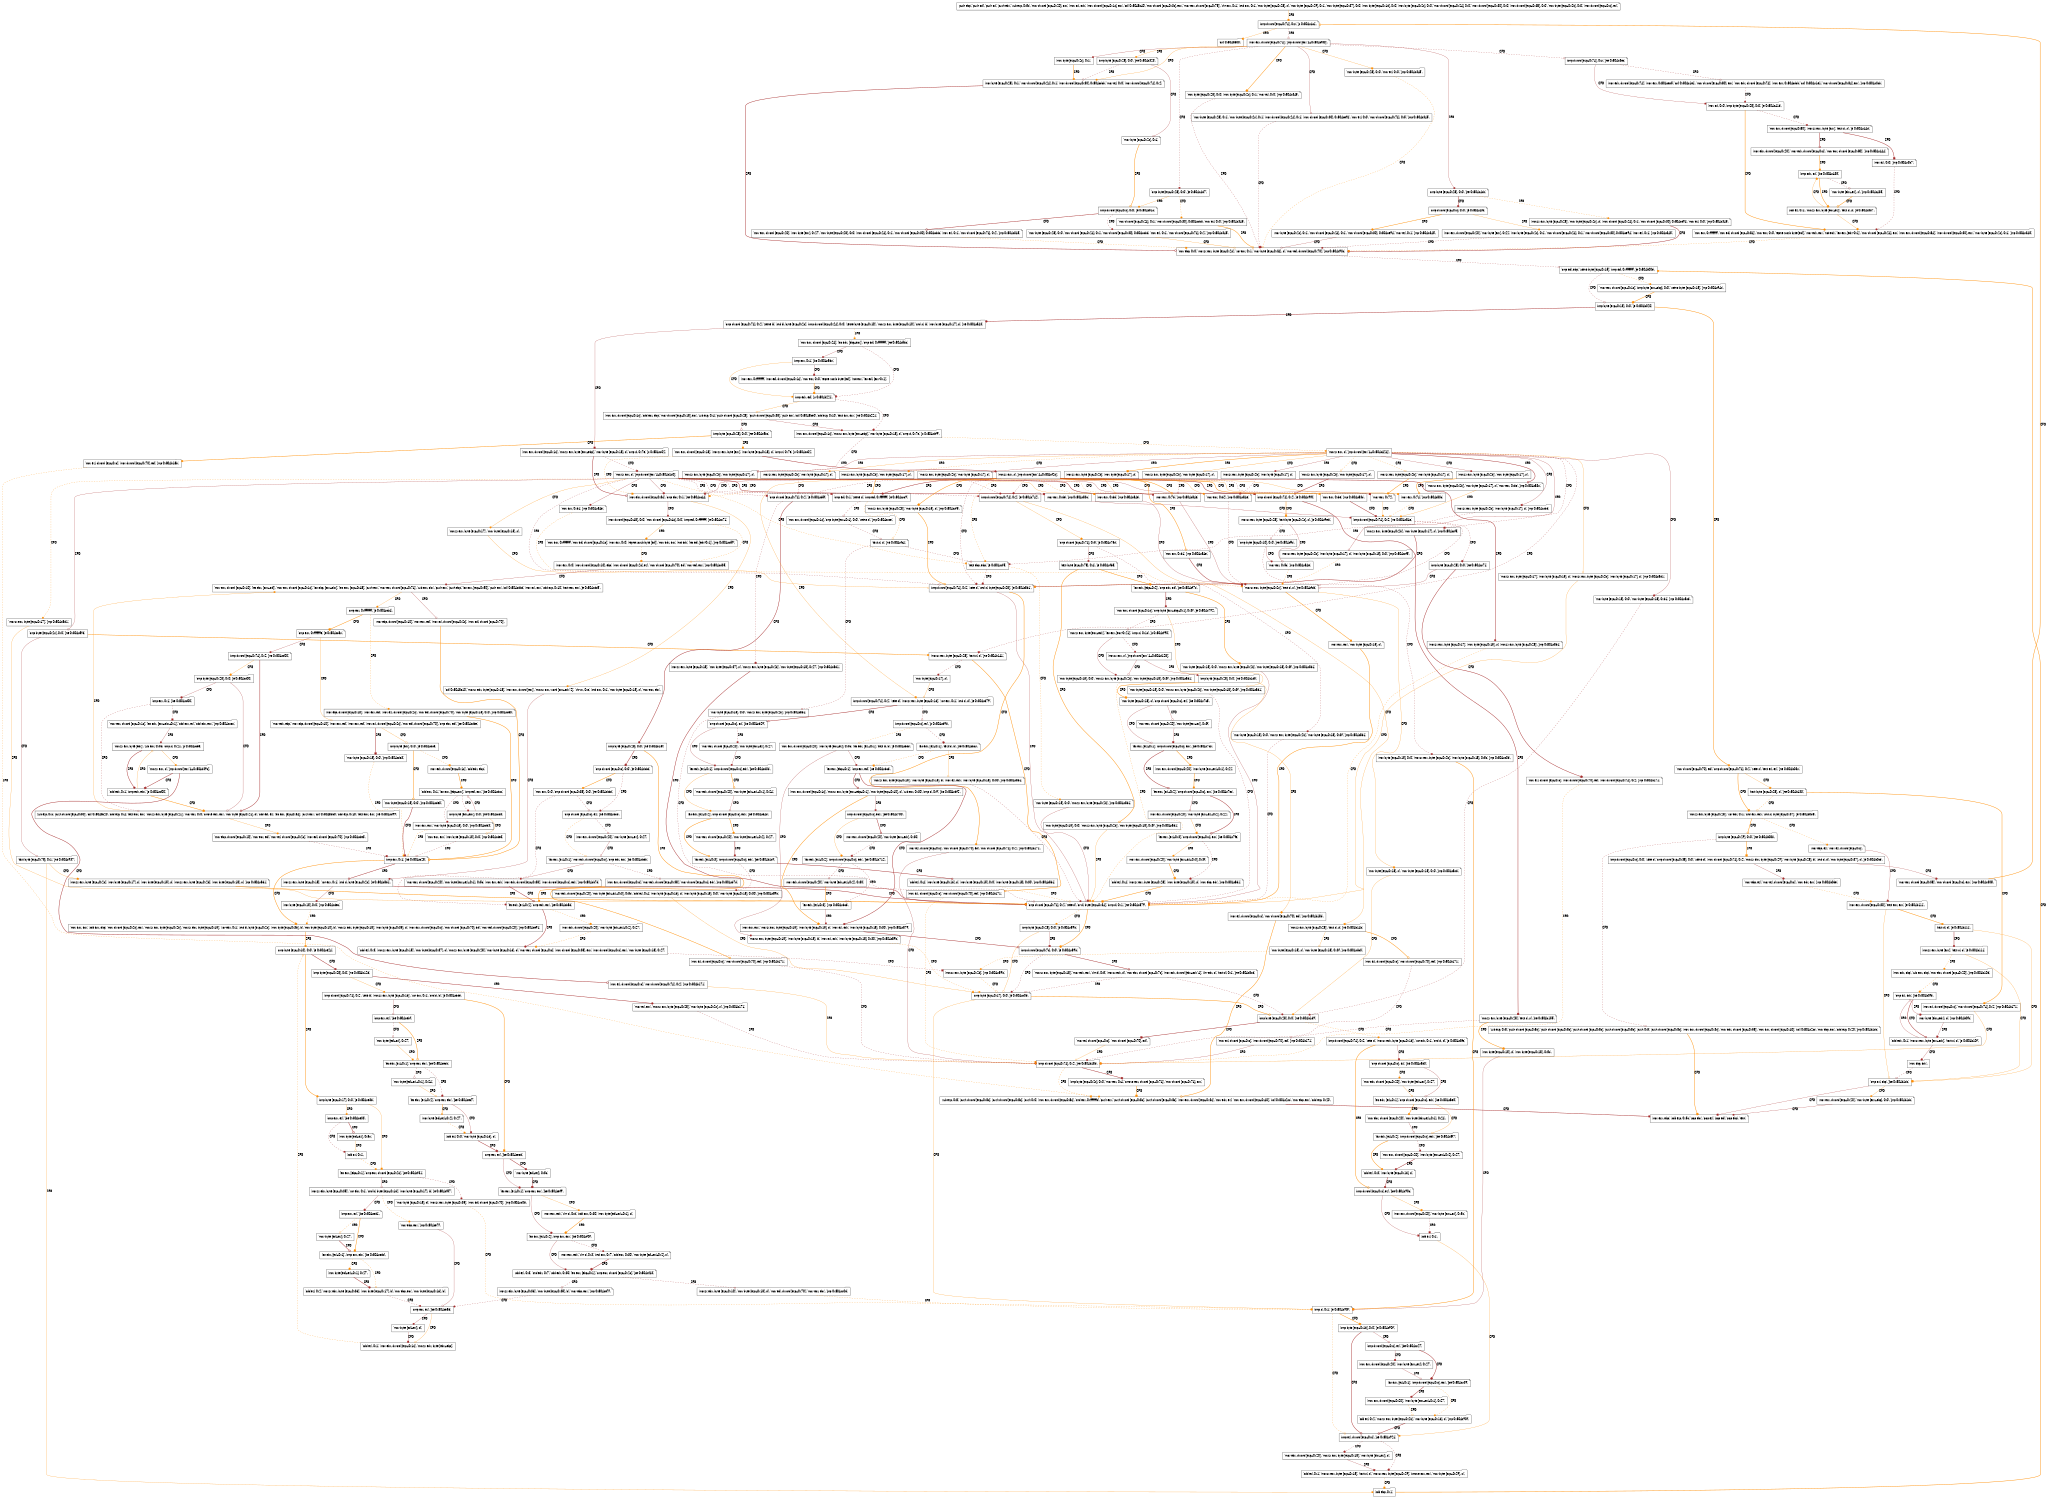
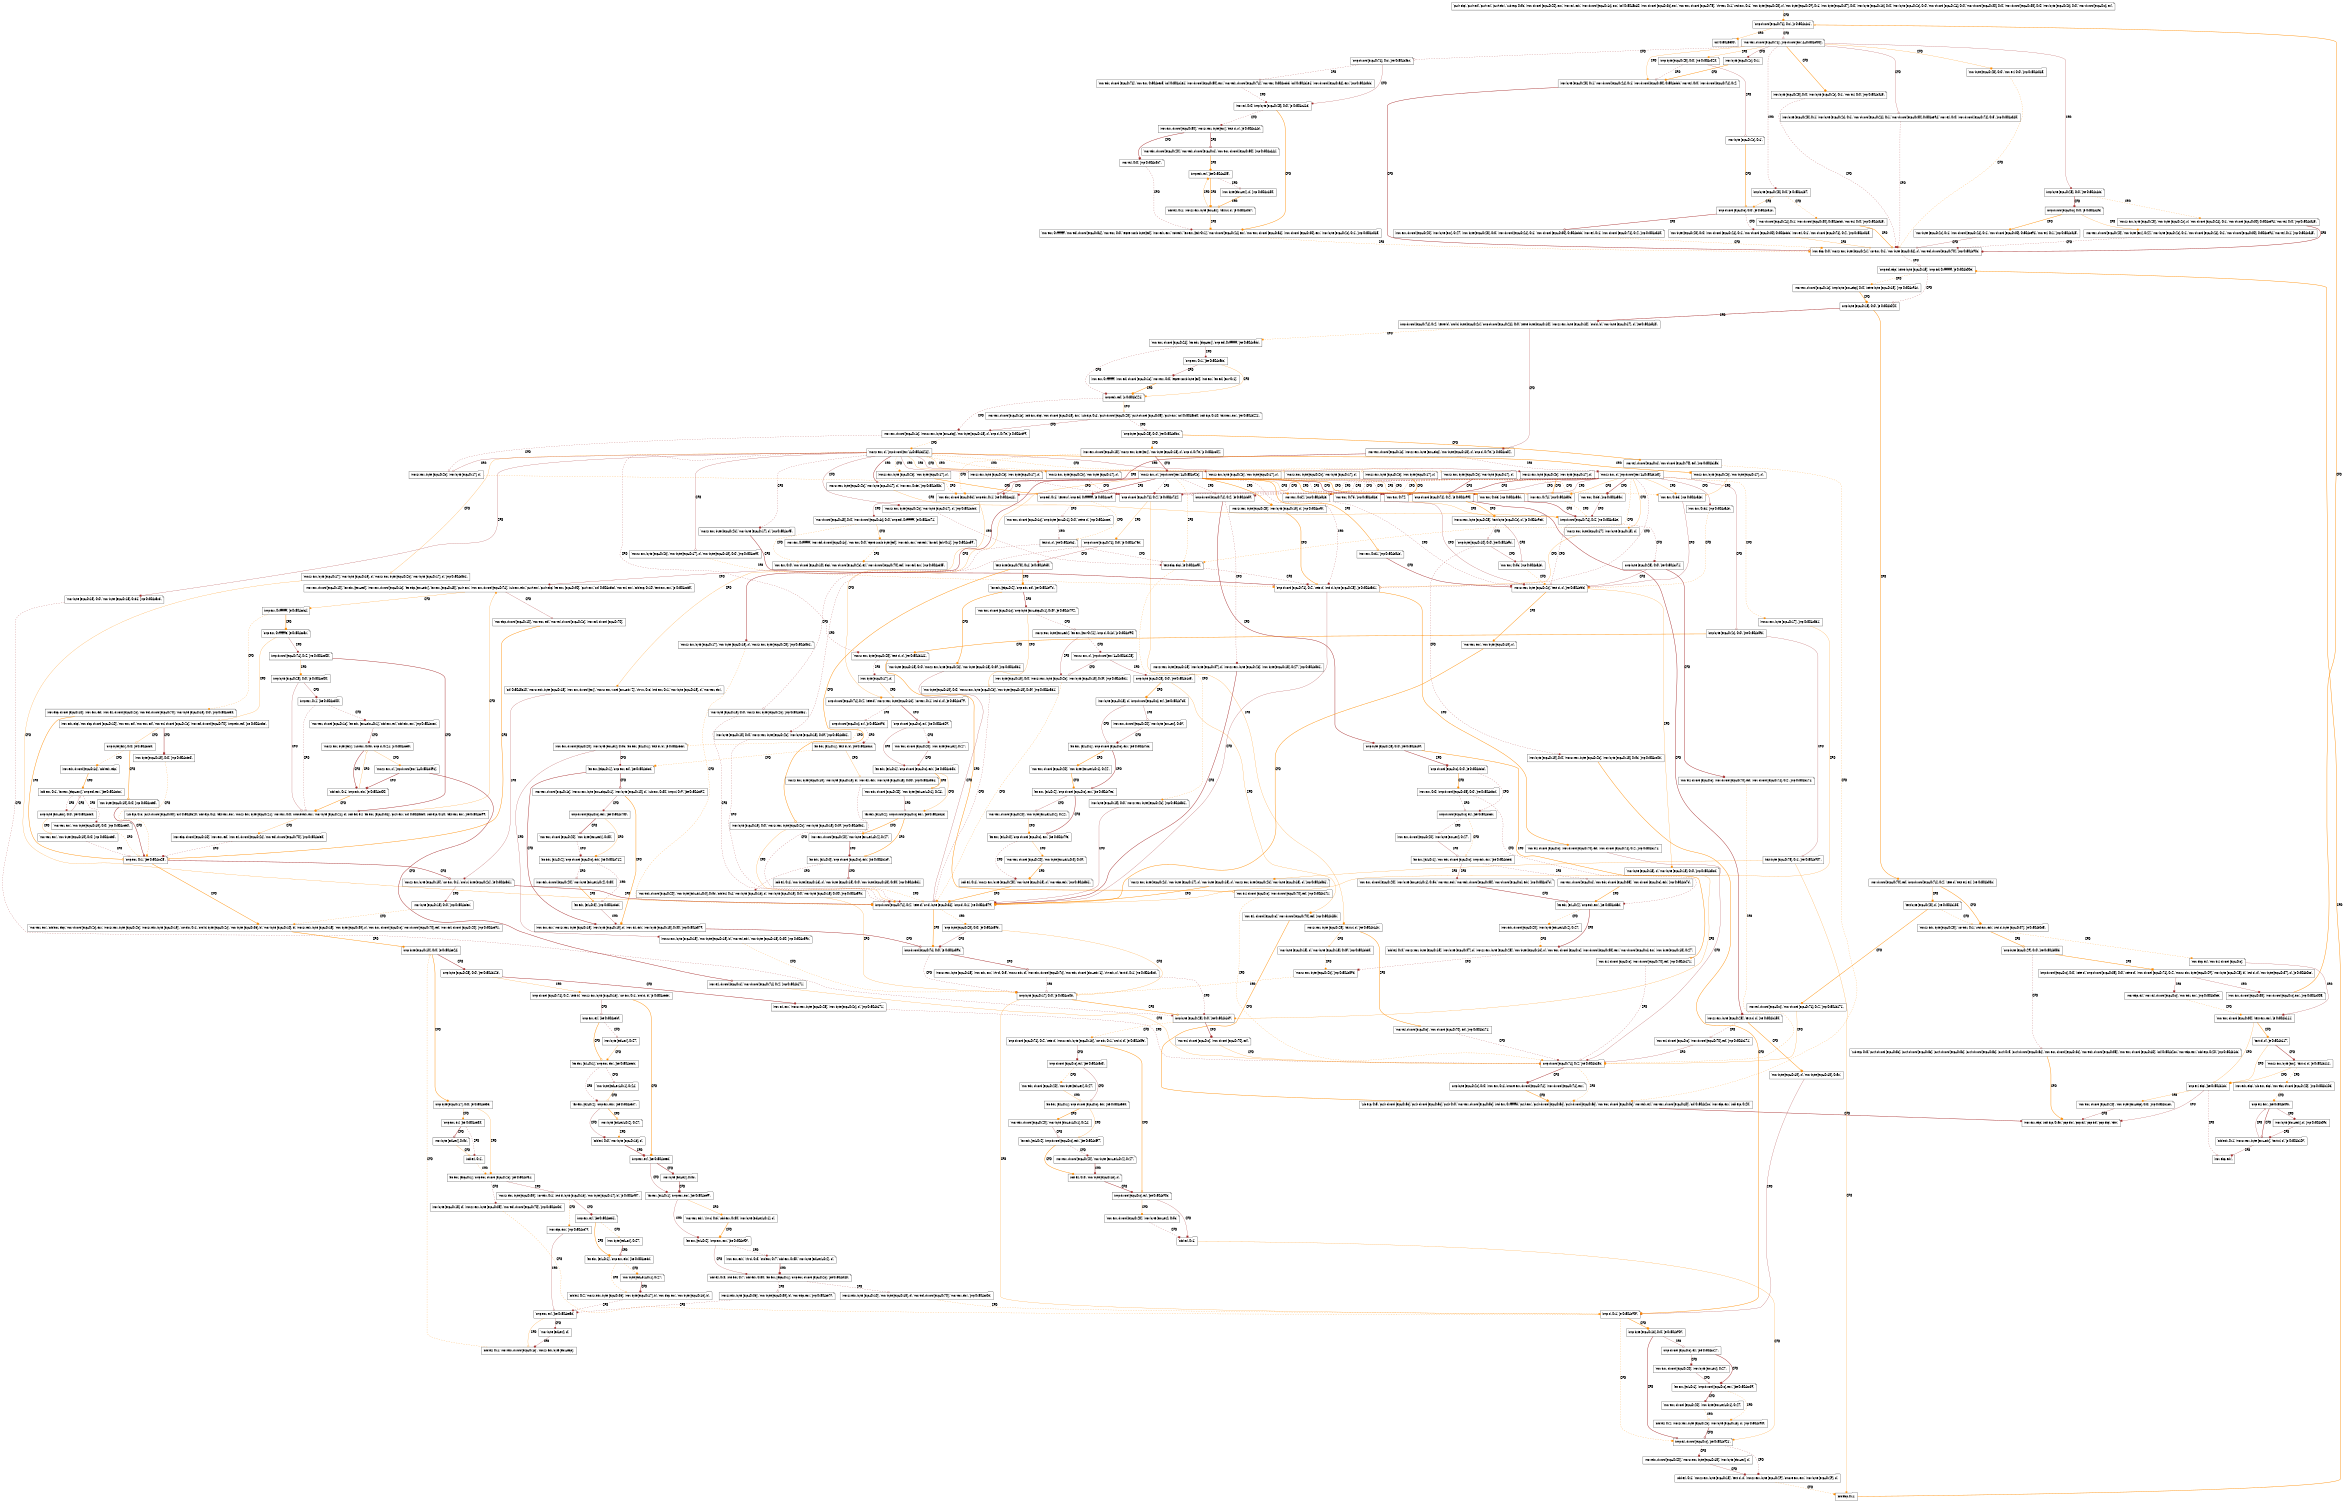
(1954, 928) -> (2271, 1041)
(1905, 1073) -> (2209, 1124)
(1332, 1376) -> (1620, 1399)
